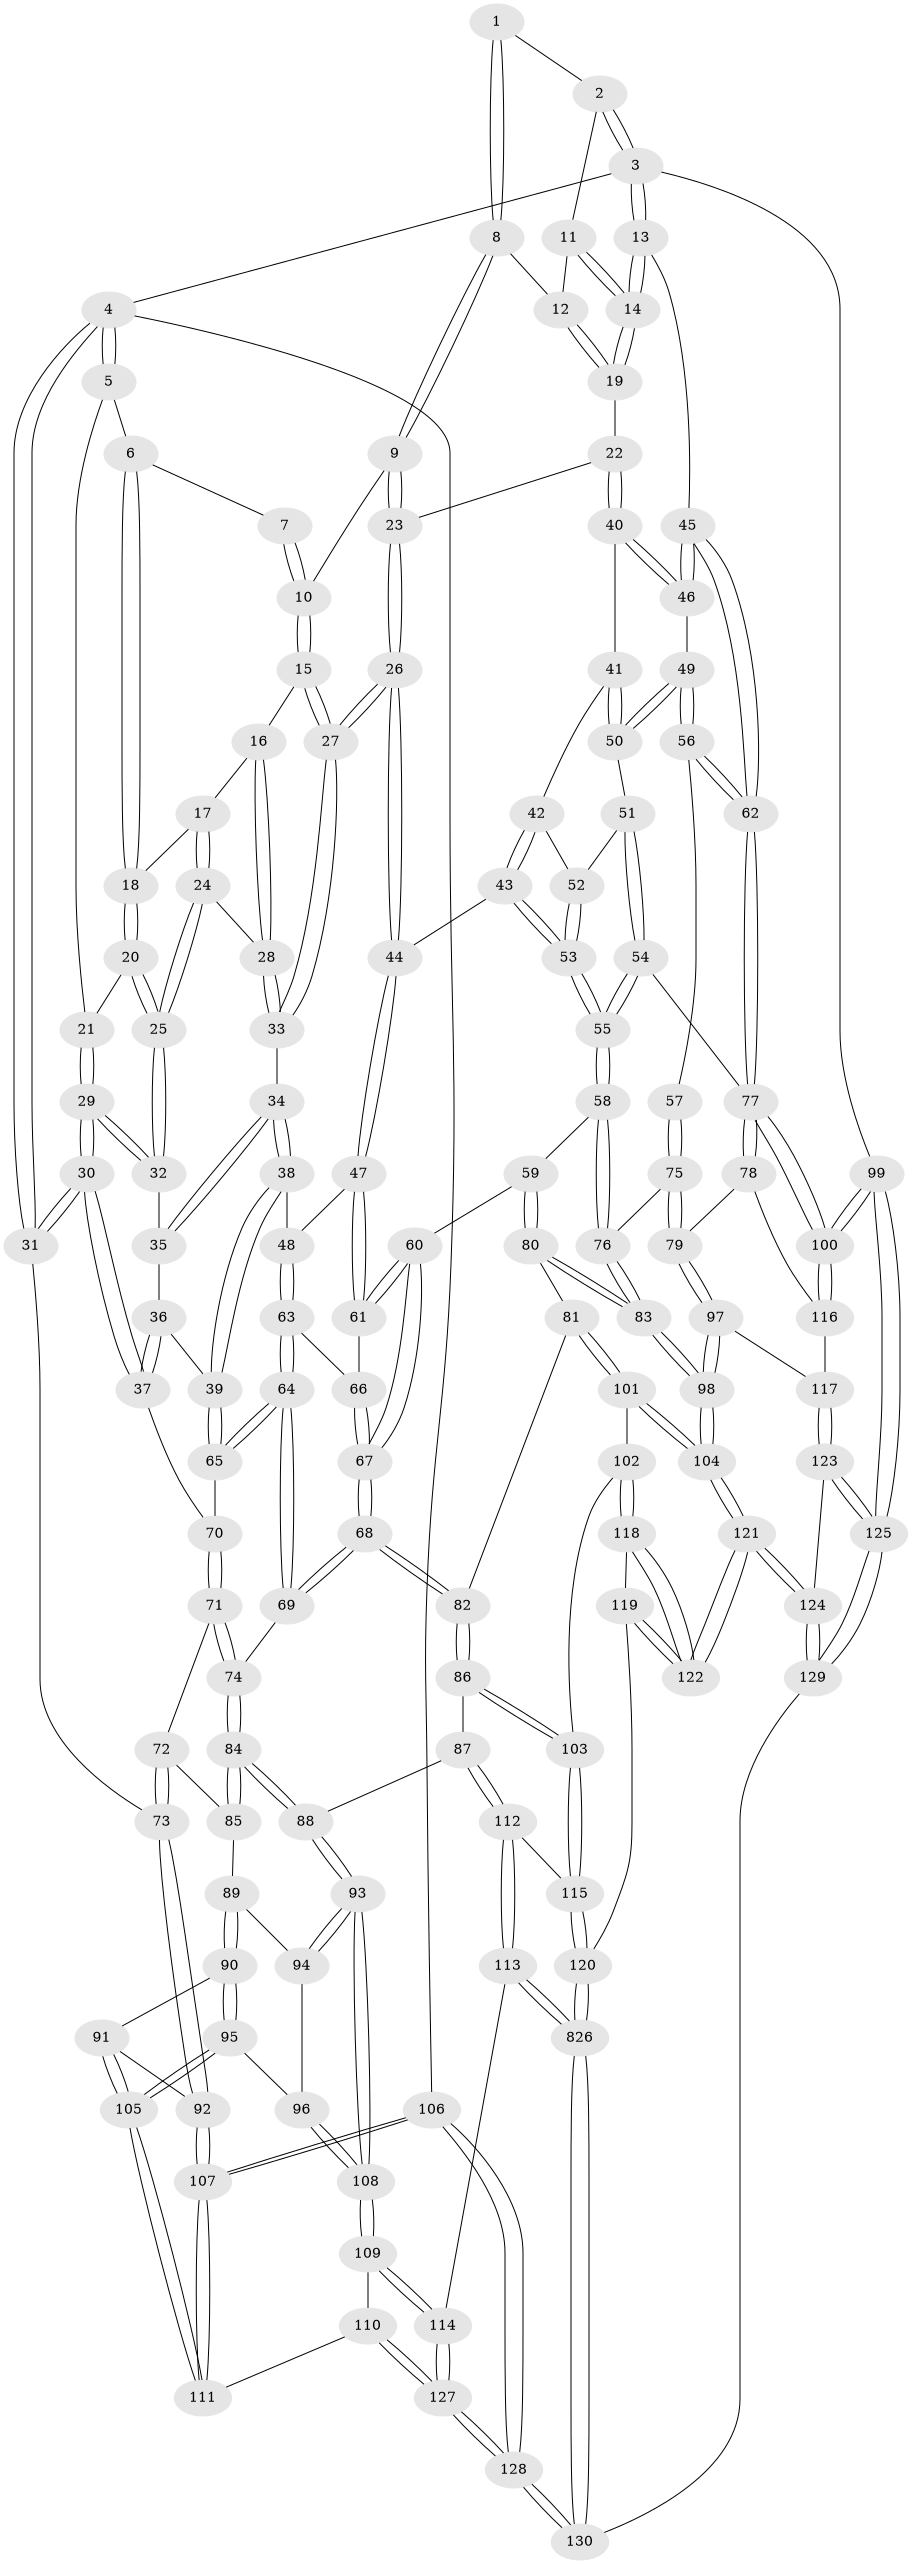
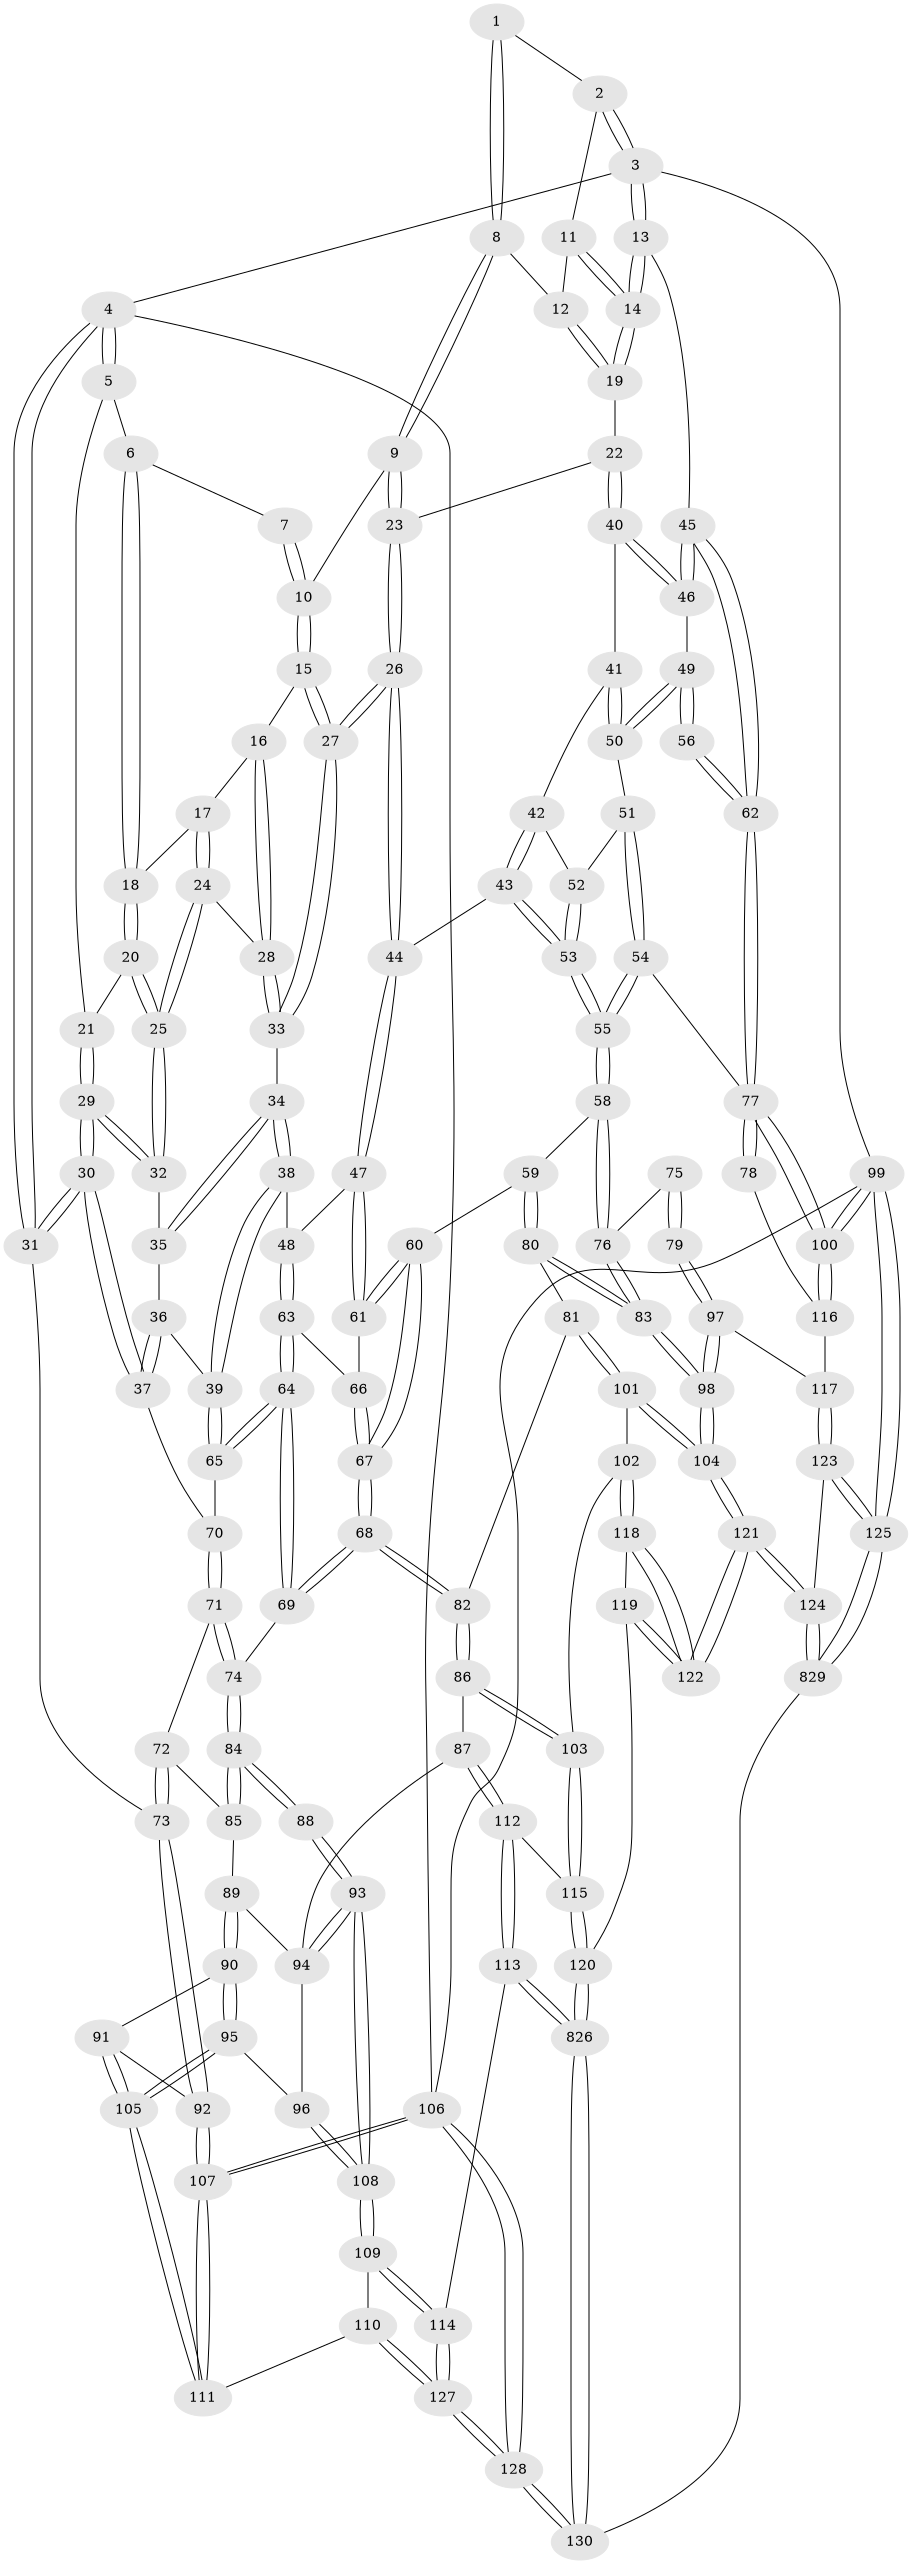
(675, 1102) -> none
(712, 1210) -> none
none -> (518, 1524)
(813, 1678) -> (813, 1678)
(385, 1786) -> (350, 1839)
